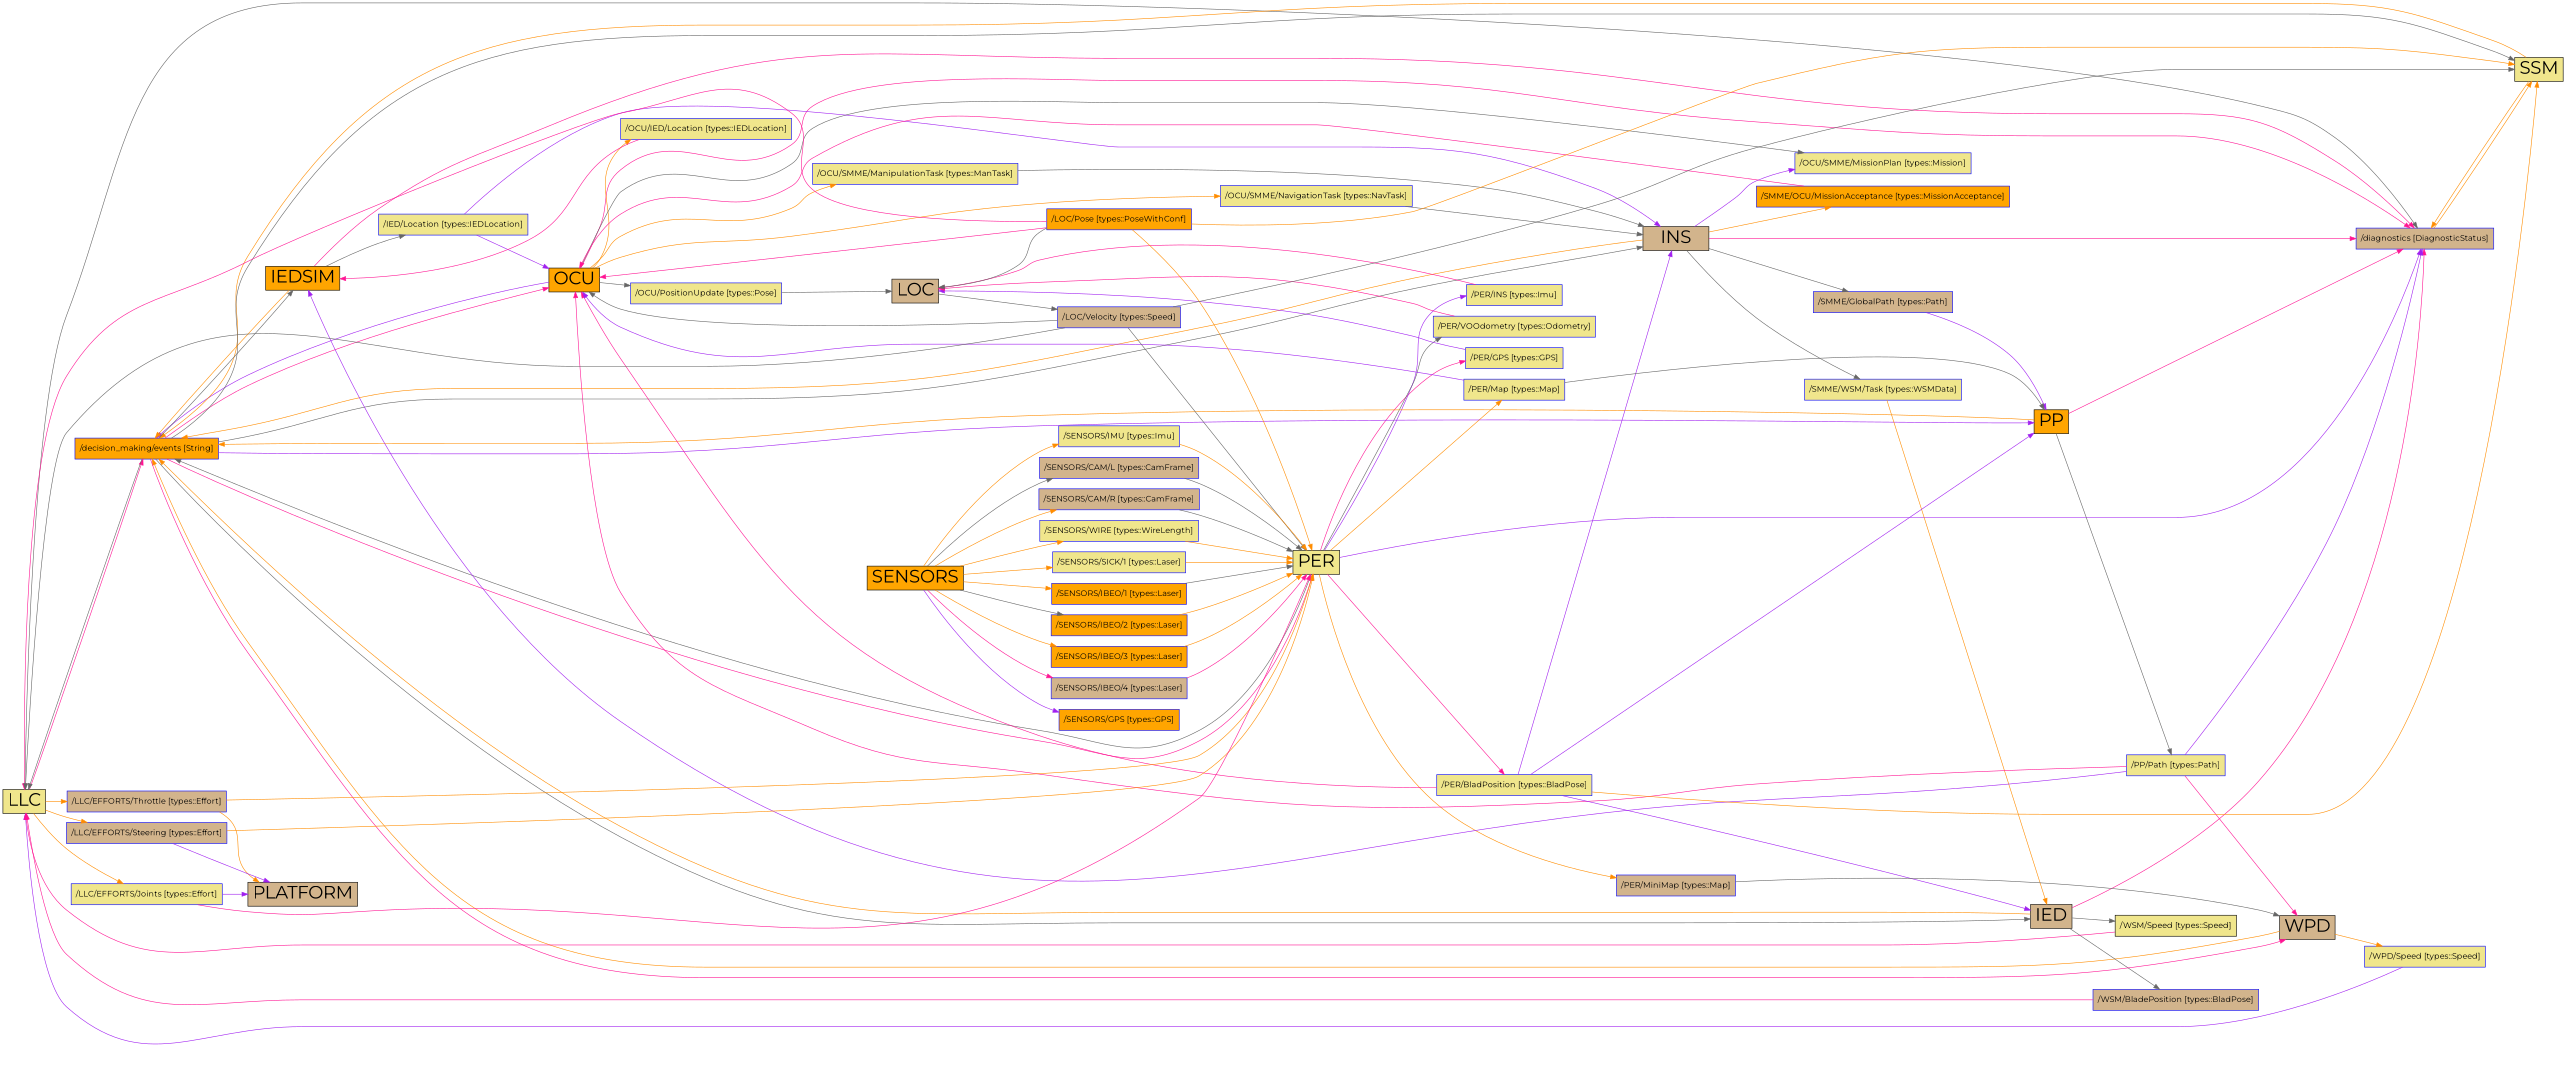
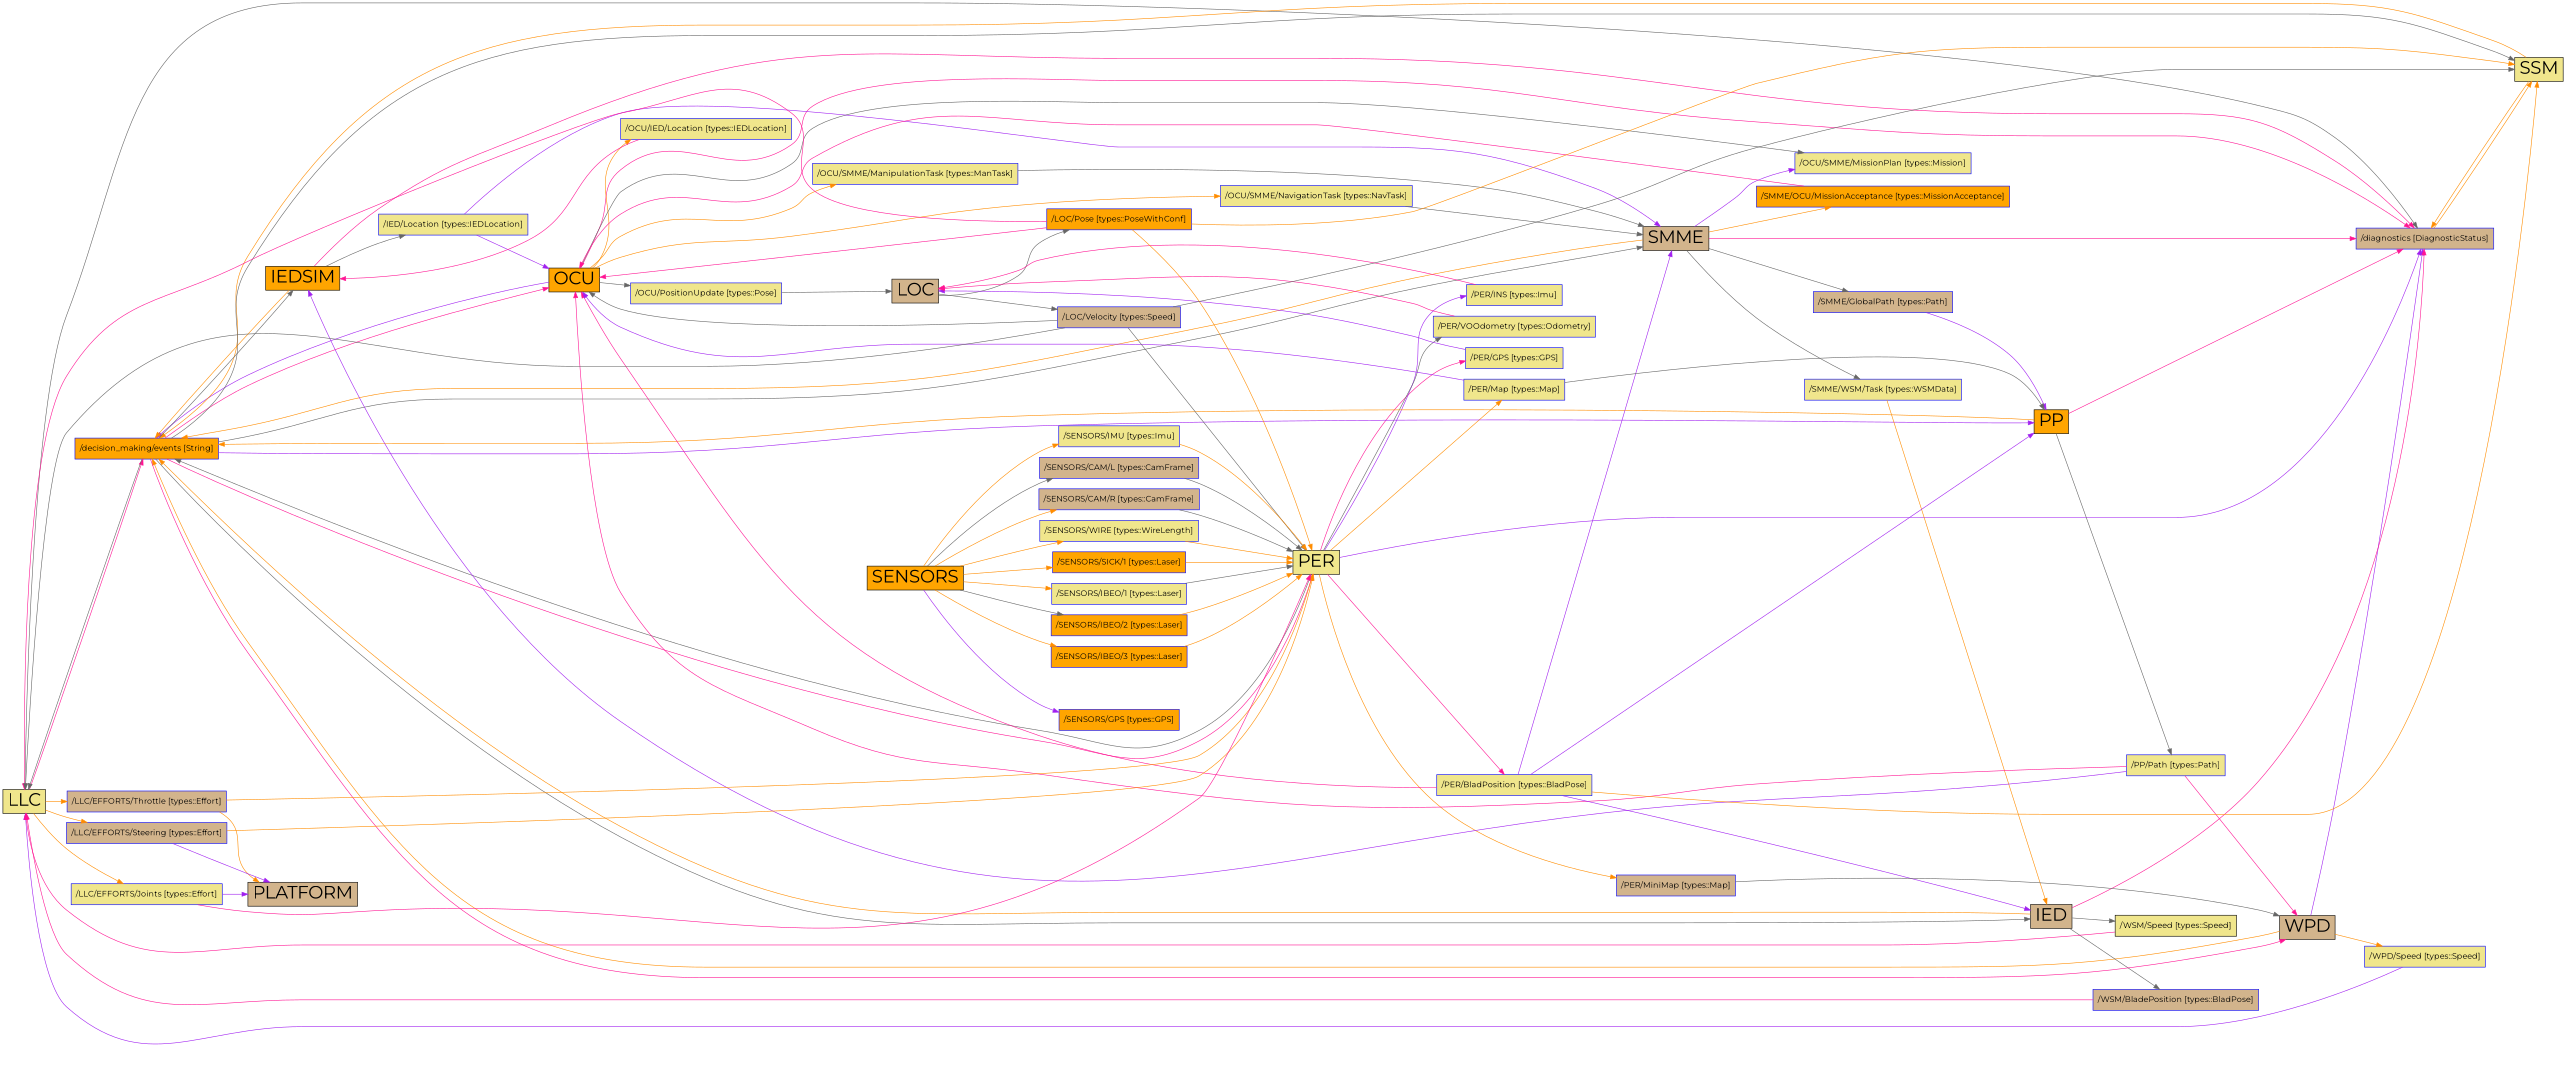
(1676, 239) -> (1676, 239)
(1014, 268) -> (1011, 280)
(2337, 521) -> (2372, 586)
(1119, 562) -> (1119, 562)
(1119, 594) -> (1119, 594)
(1119, 688) -> none
